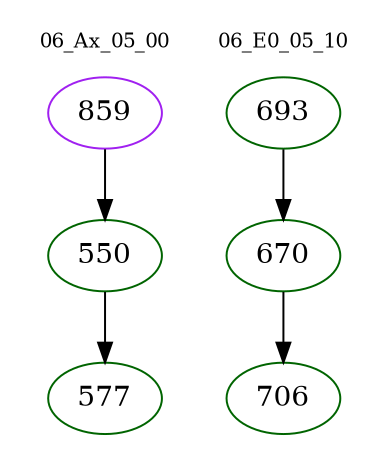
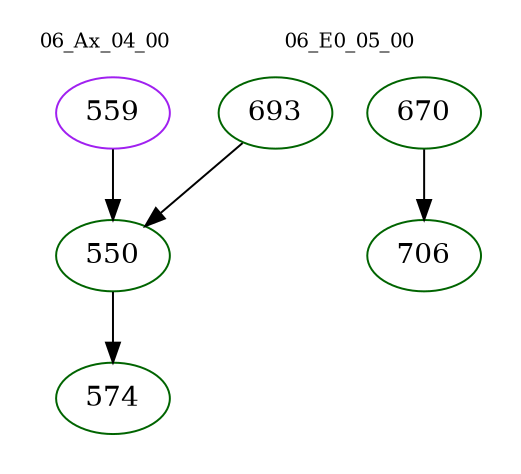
(105, 43) -> (105, 43)
(283, 43) -> (350, 43)
(105, 113) -> (113, 113)
(283, 175) -> (216, 166)
(105, 398) -> (113, 398)
